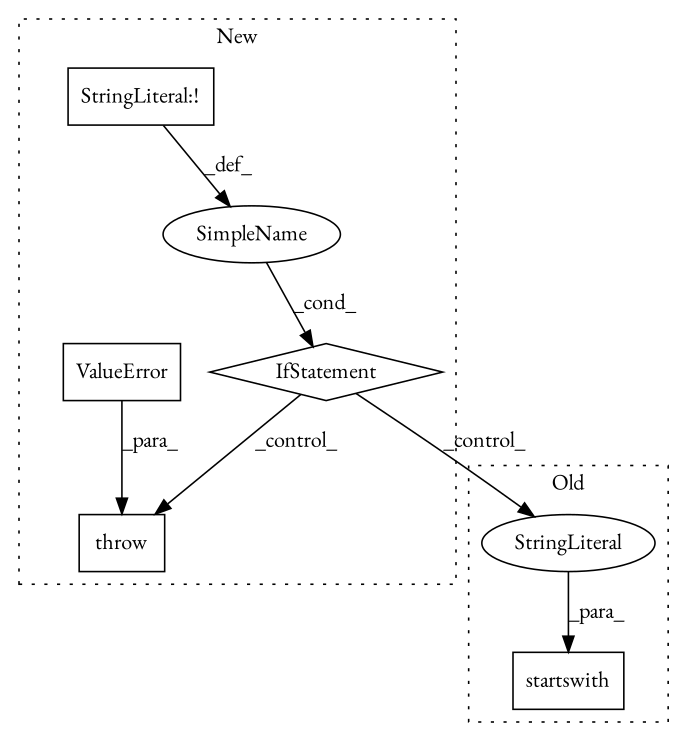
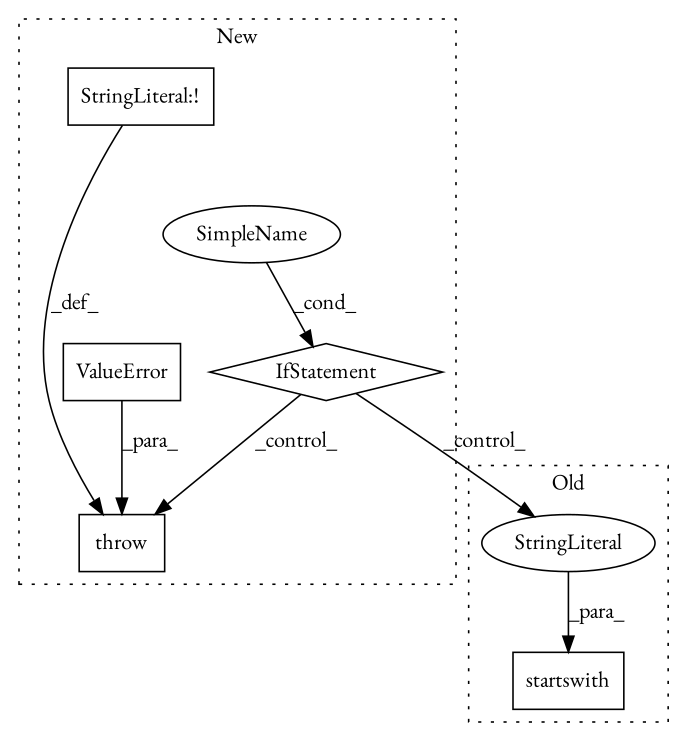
(192, 160) -> (47, 310)
